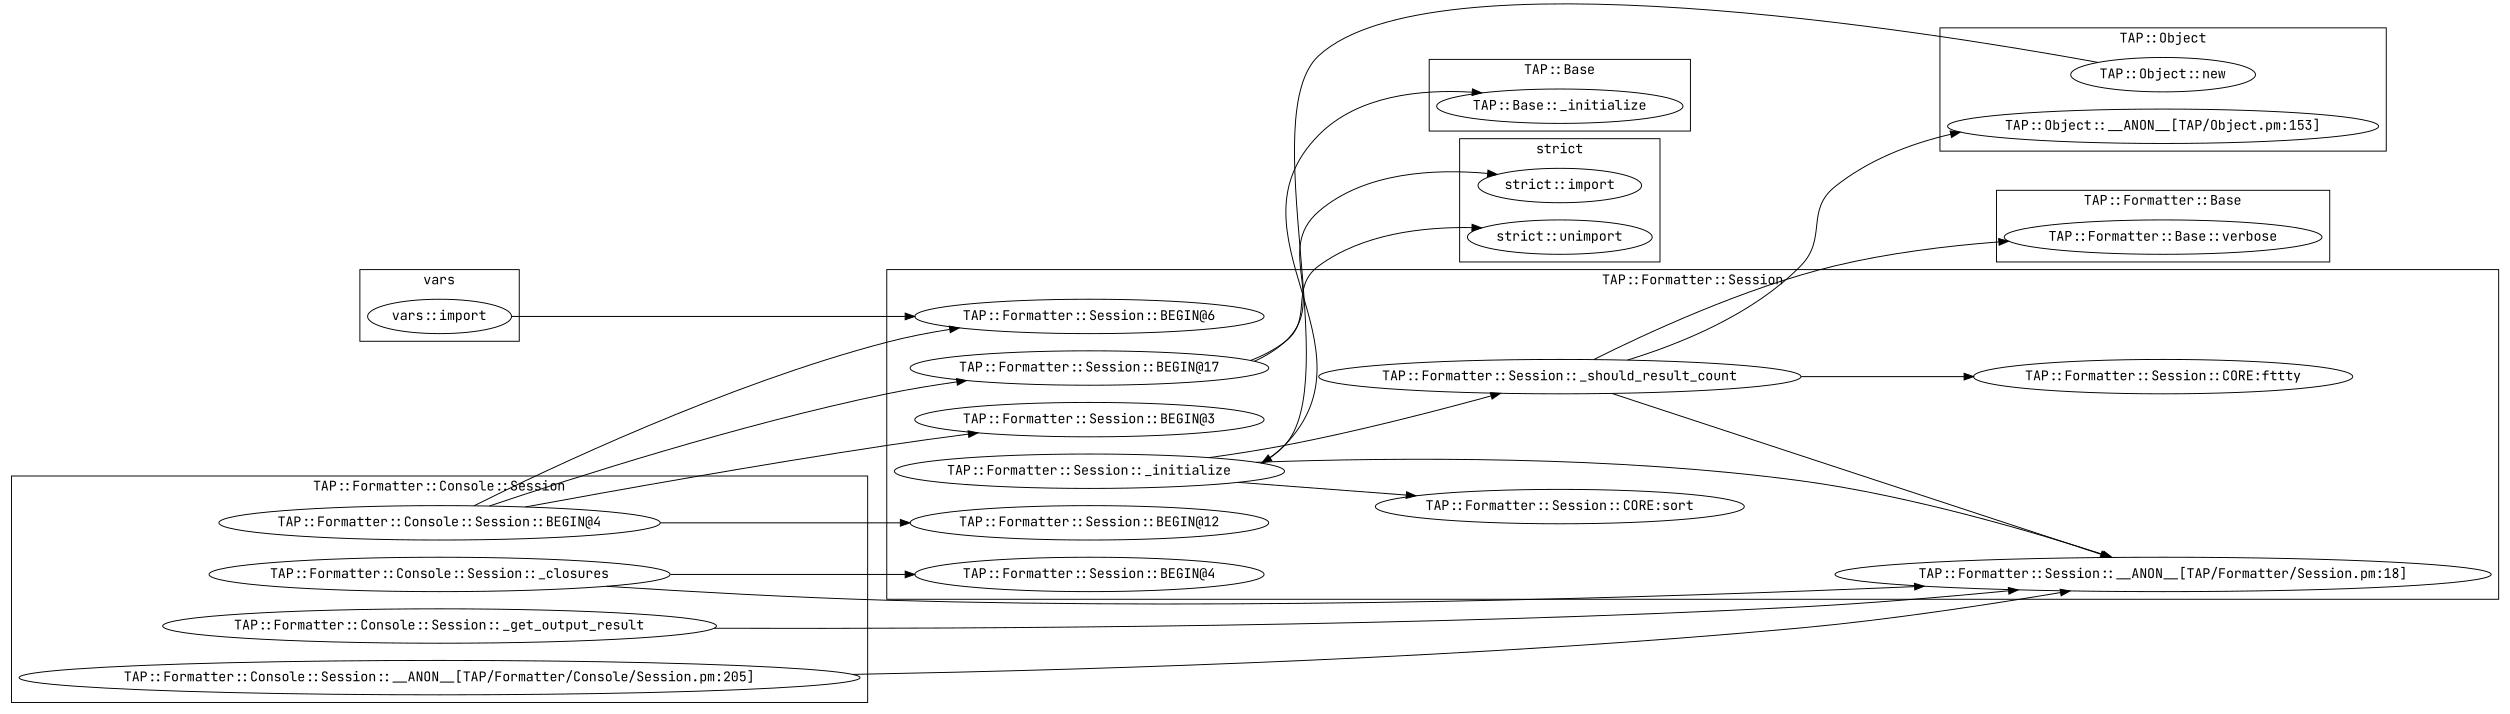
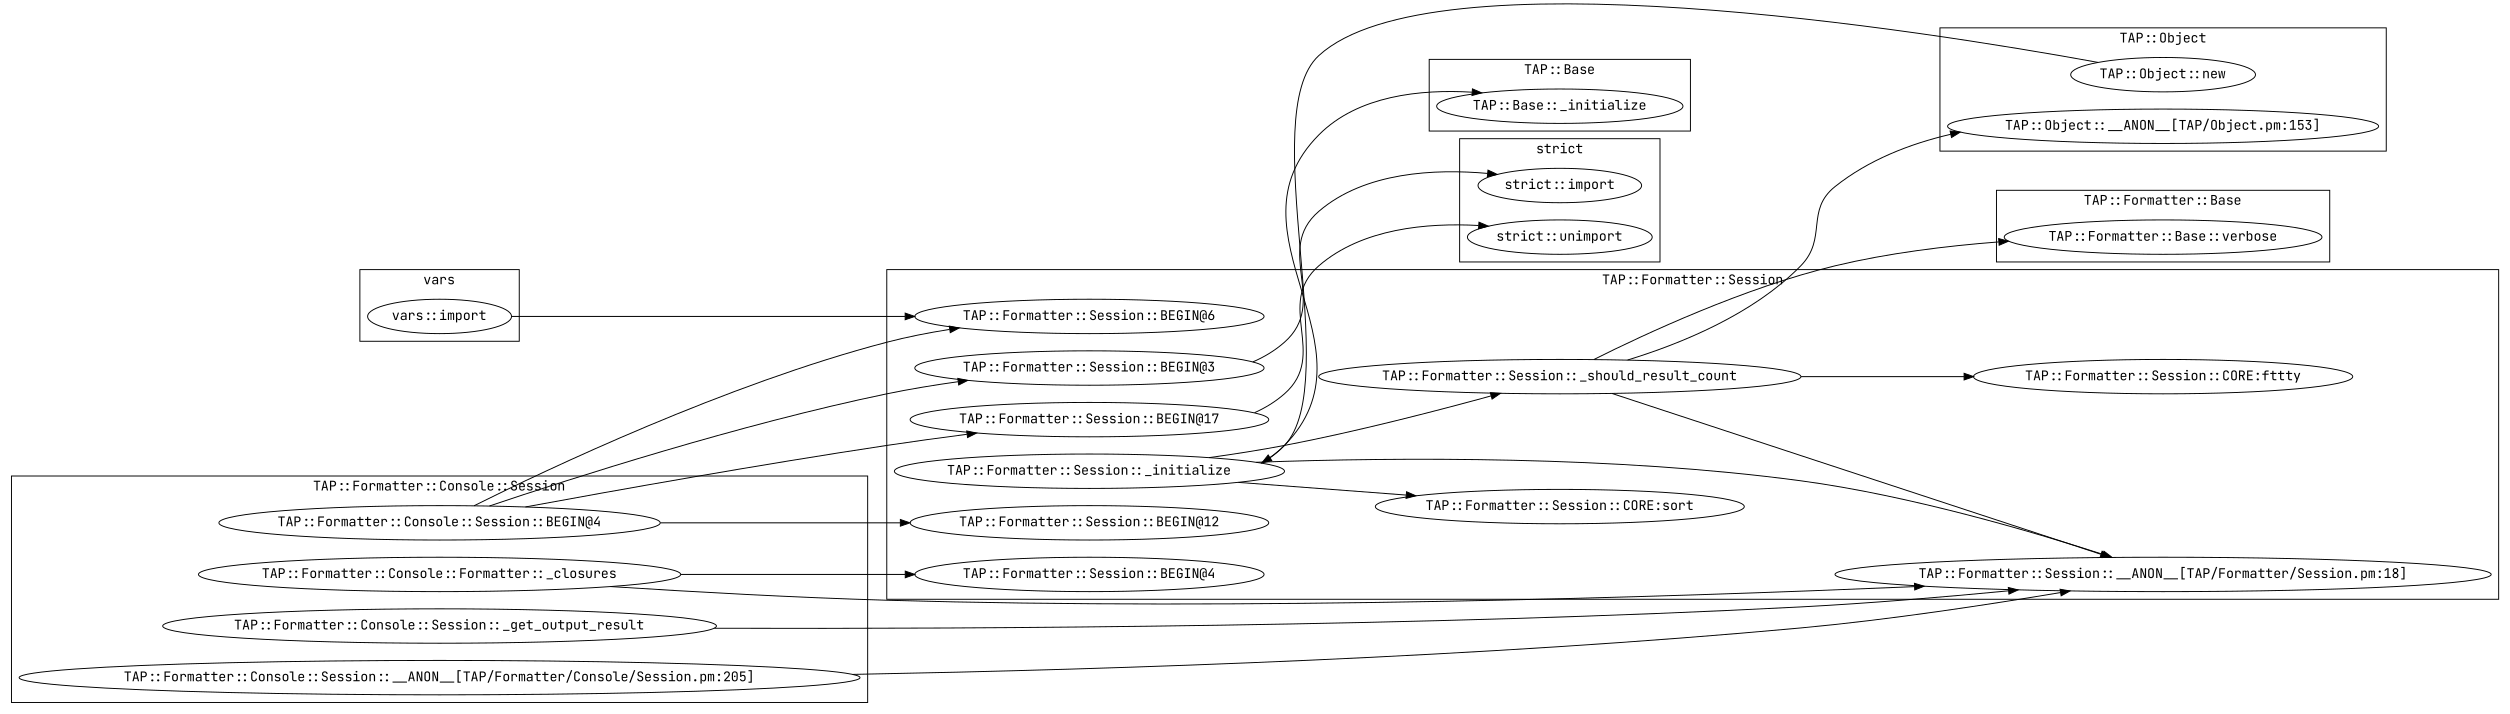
(1319, 211) -> (1318, 212)
(440, 574) -> (440, 574)
